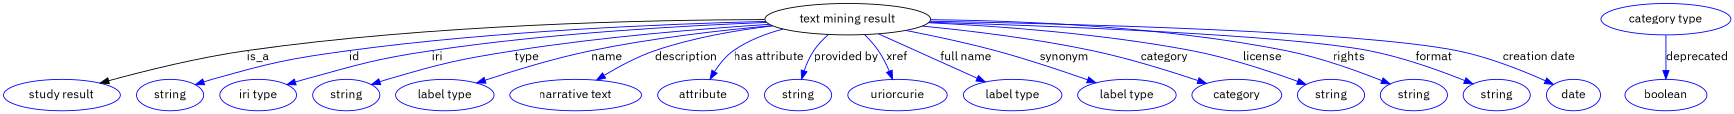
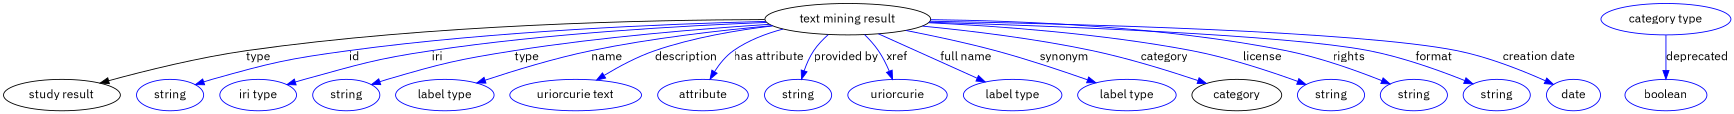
(258, 57) -> (258, 57)
(62, 95) -> (62, 95)
(576, 95) -> (576, 95)
(1237, 95) -> (1237, 95)
